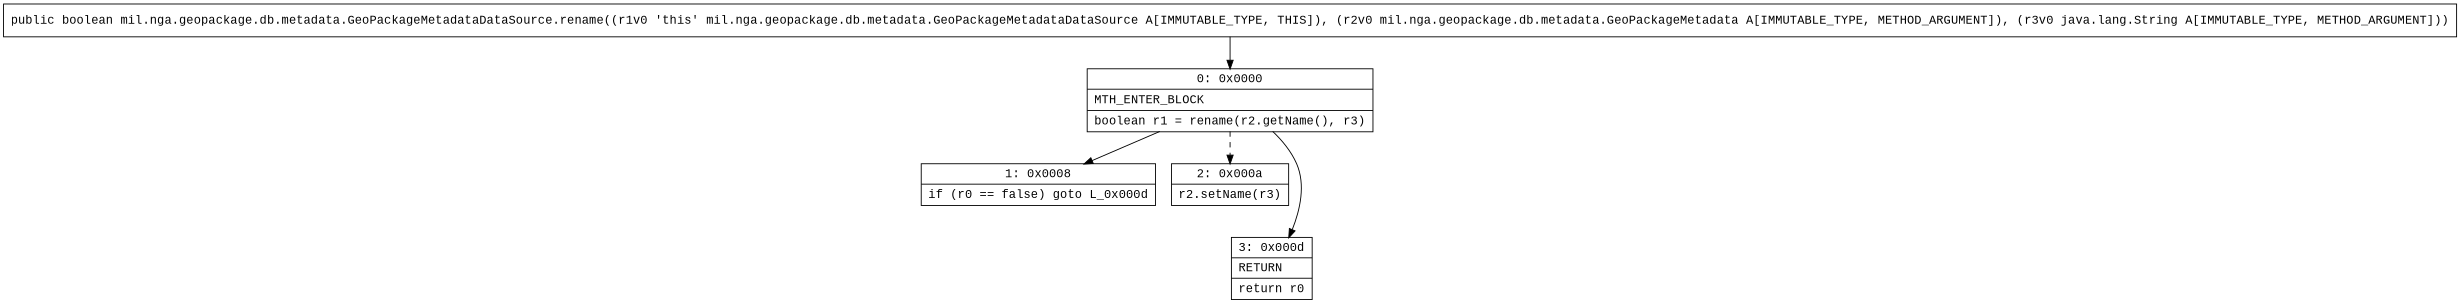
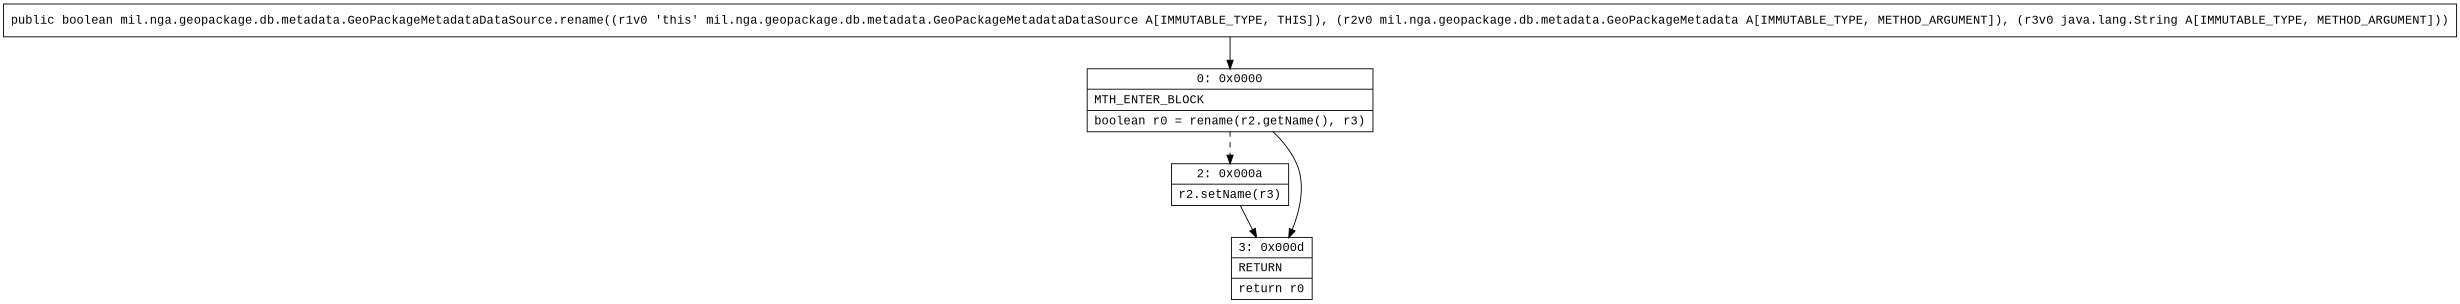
(1230, 121) -> (1230, 121)
(1038, 185) -> none
none -> (1246, 218)
